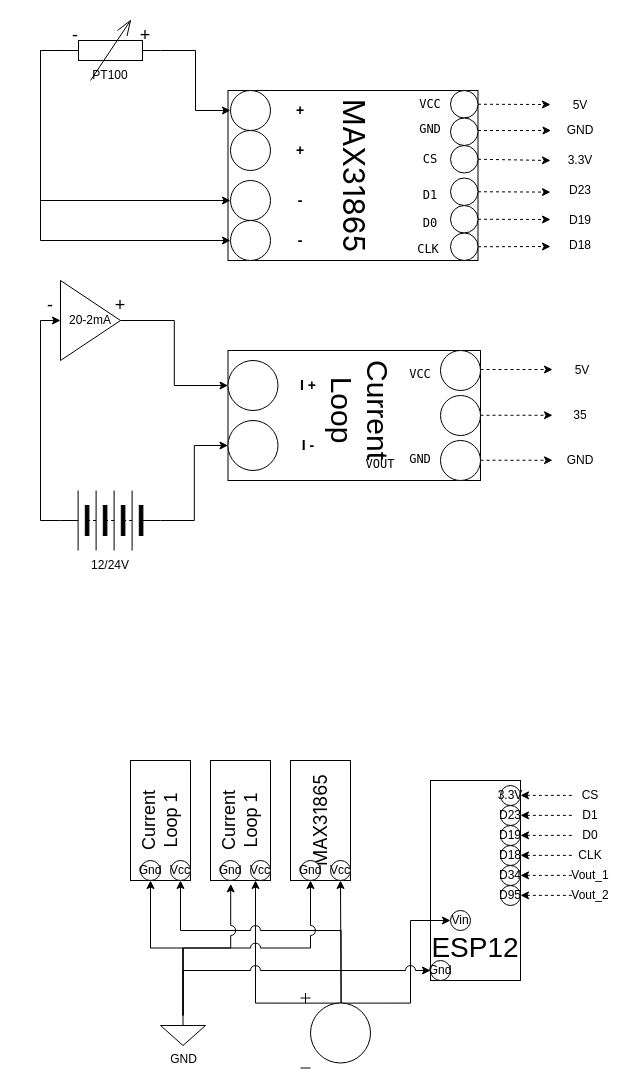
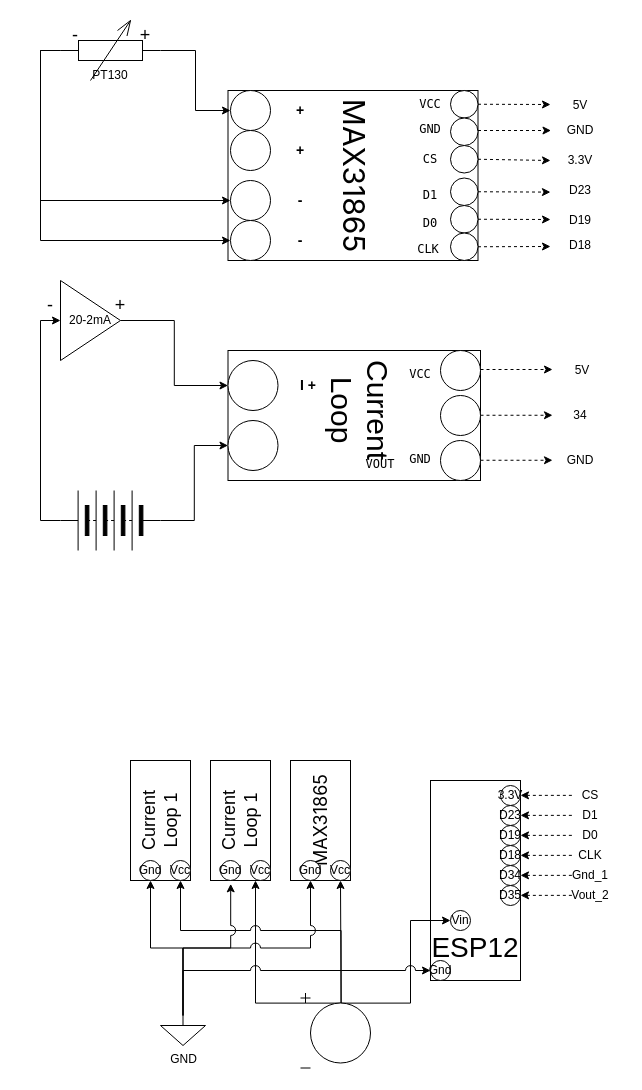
(111, 76) -> (111, 76)
(581, 416) -> (581, 416)
(308, 446) -> none
(111, 566) -> none
(591, 876) -> (591, 876)
(511, 896) -> (511, 896)
